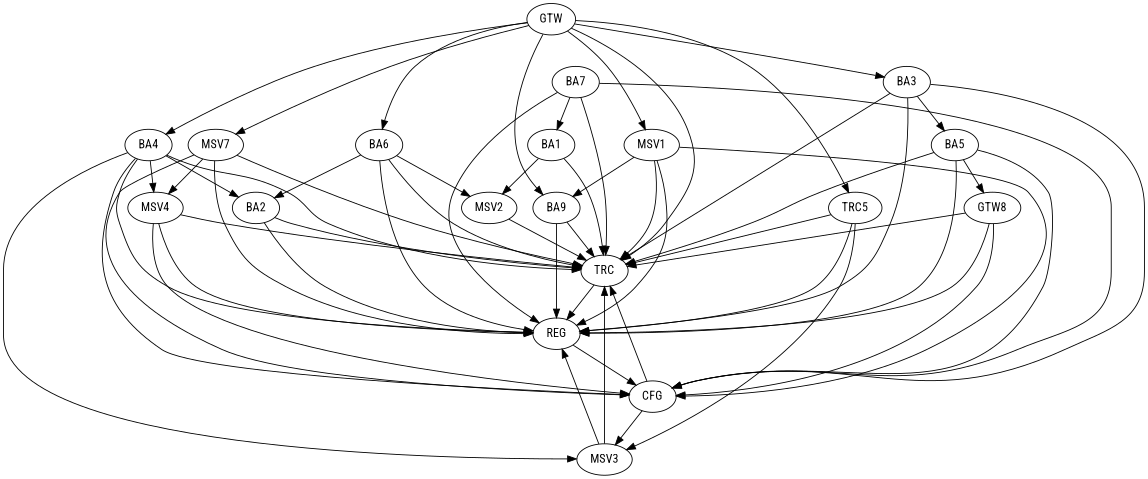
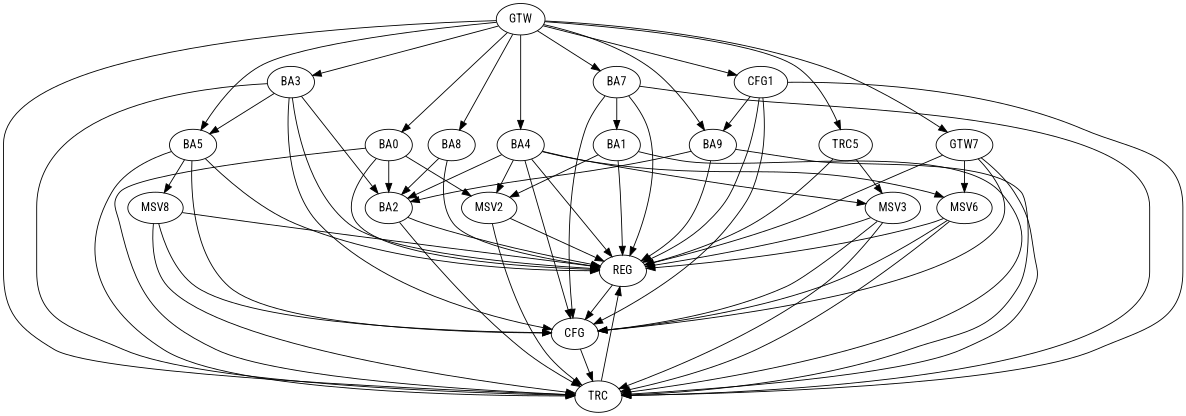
none -> (338, 44)
none -> (565, 48)
none -> (337, 141)
(216, 145) -> (964, 145)
(379, 145) -> (389, 145)
none -> (452, 145)
(652, 145) -> (761, 82)
none -> (583, 172)
none -> (621, 203)
(156, 208) -> (964, 208)
(992, 208) -> (156, 208)
(351, 232) -> (507, 172)
none -> (553, 238)
(733, 239) -> none
(631, 424) -> (752, 300)
